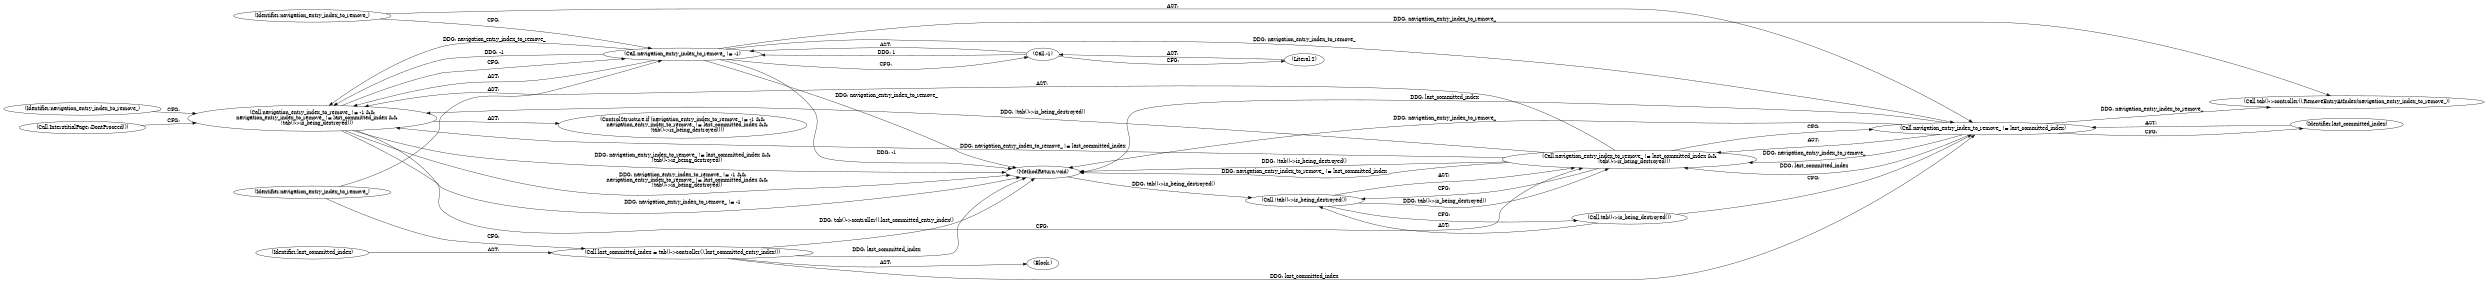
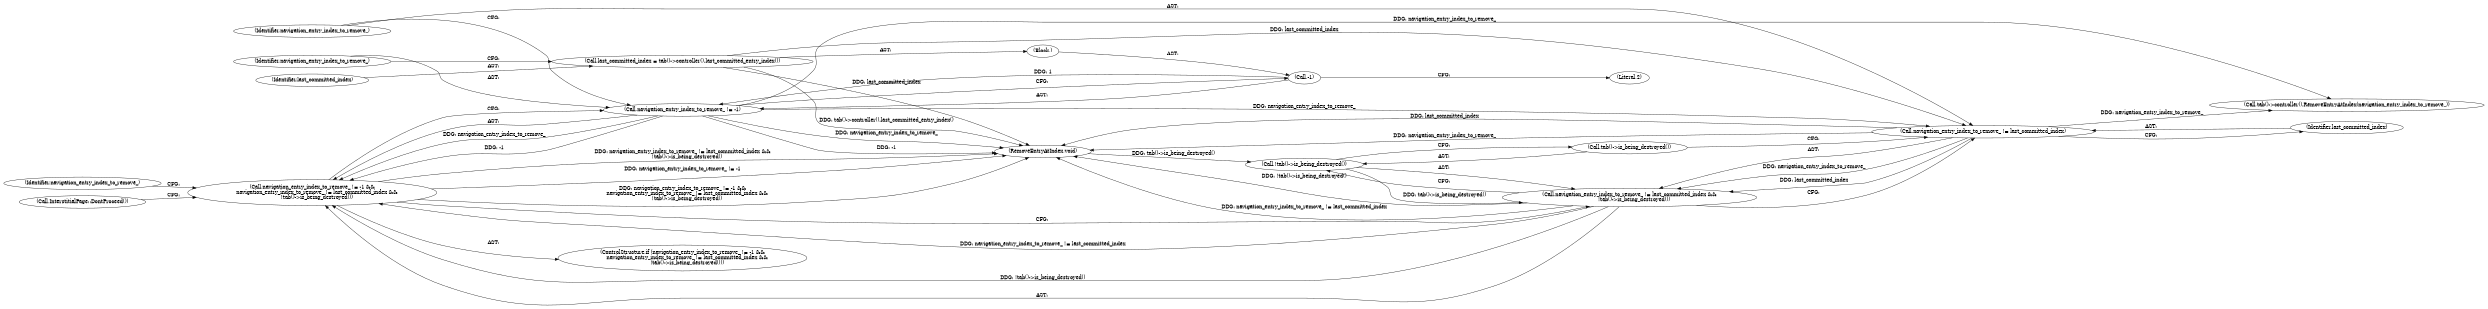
(1174, 57) -> (1173, 60)
(1043, 172) -> (1043, 151)
